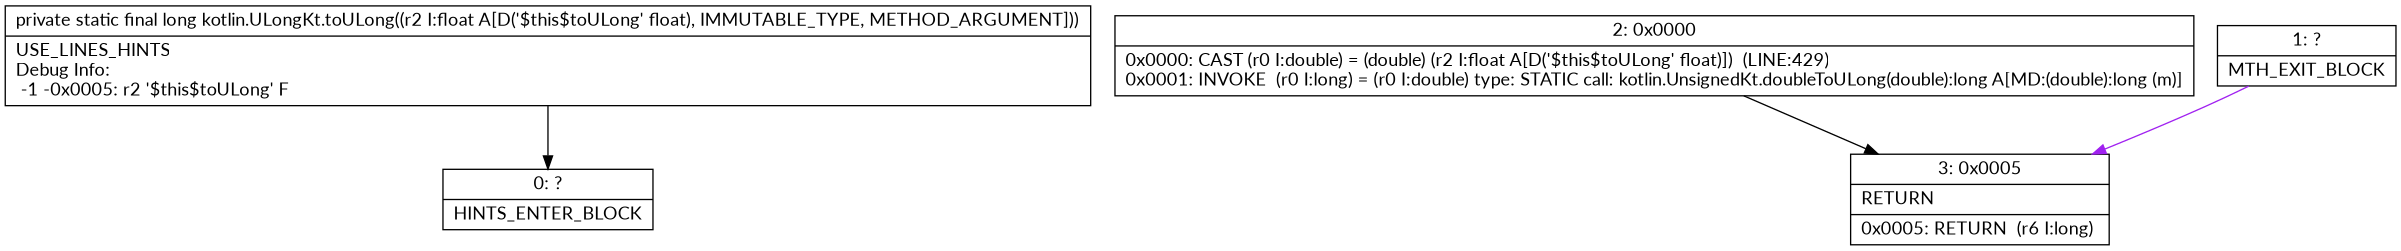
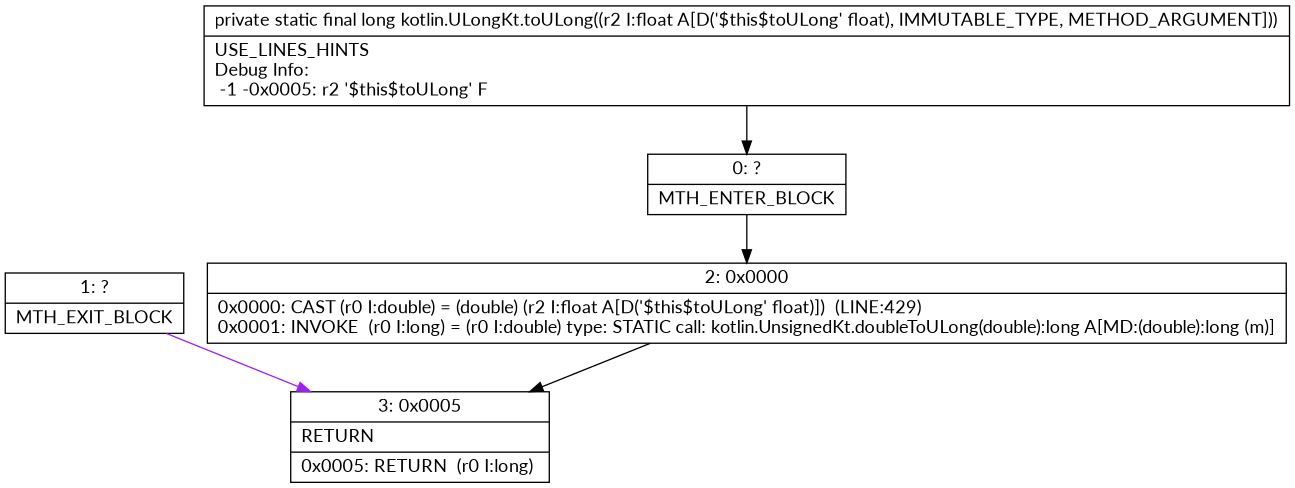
(548, 214) -> (747, 199)
(1980, 229) -> (420, 467)
none -> (747, 232)
